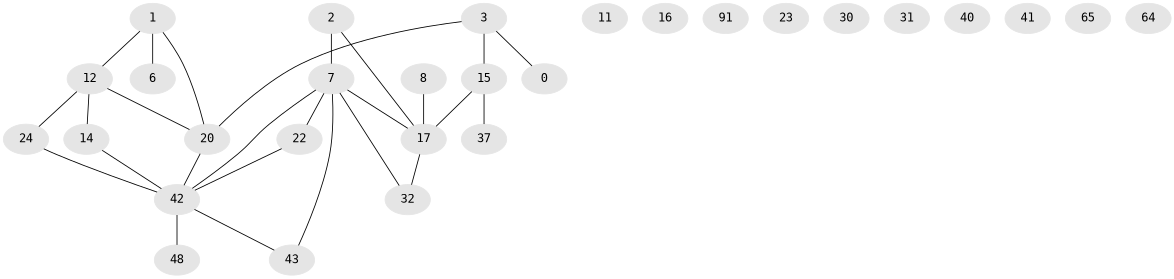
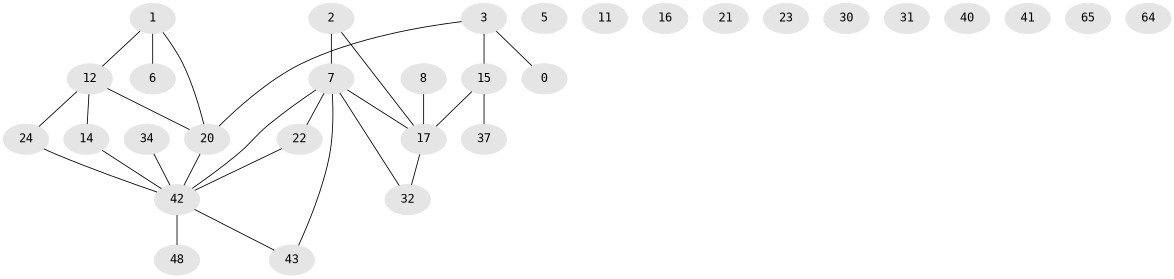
none -> (544, 18)
(726, 18) -> (726, 18)
none -> (147, 139)
